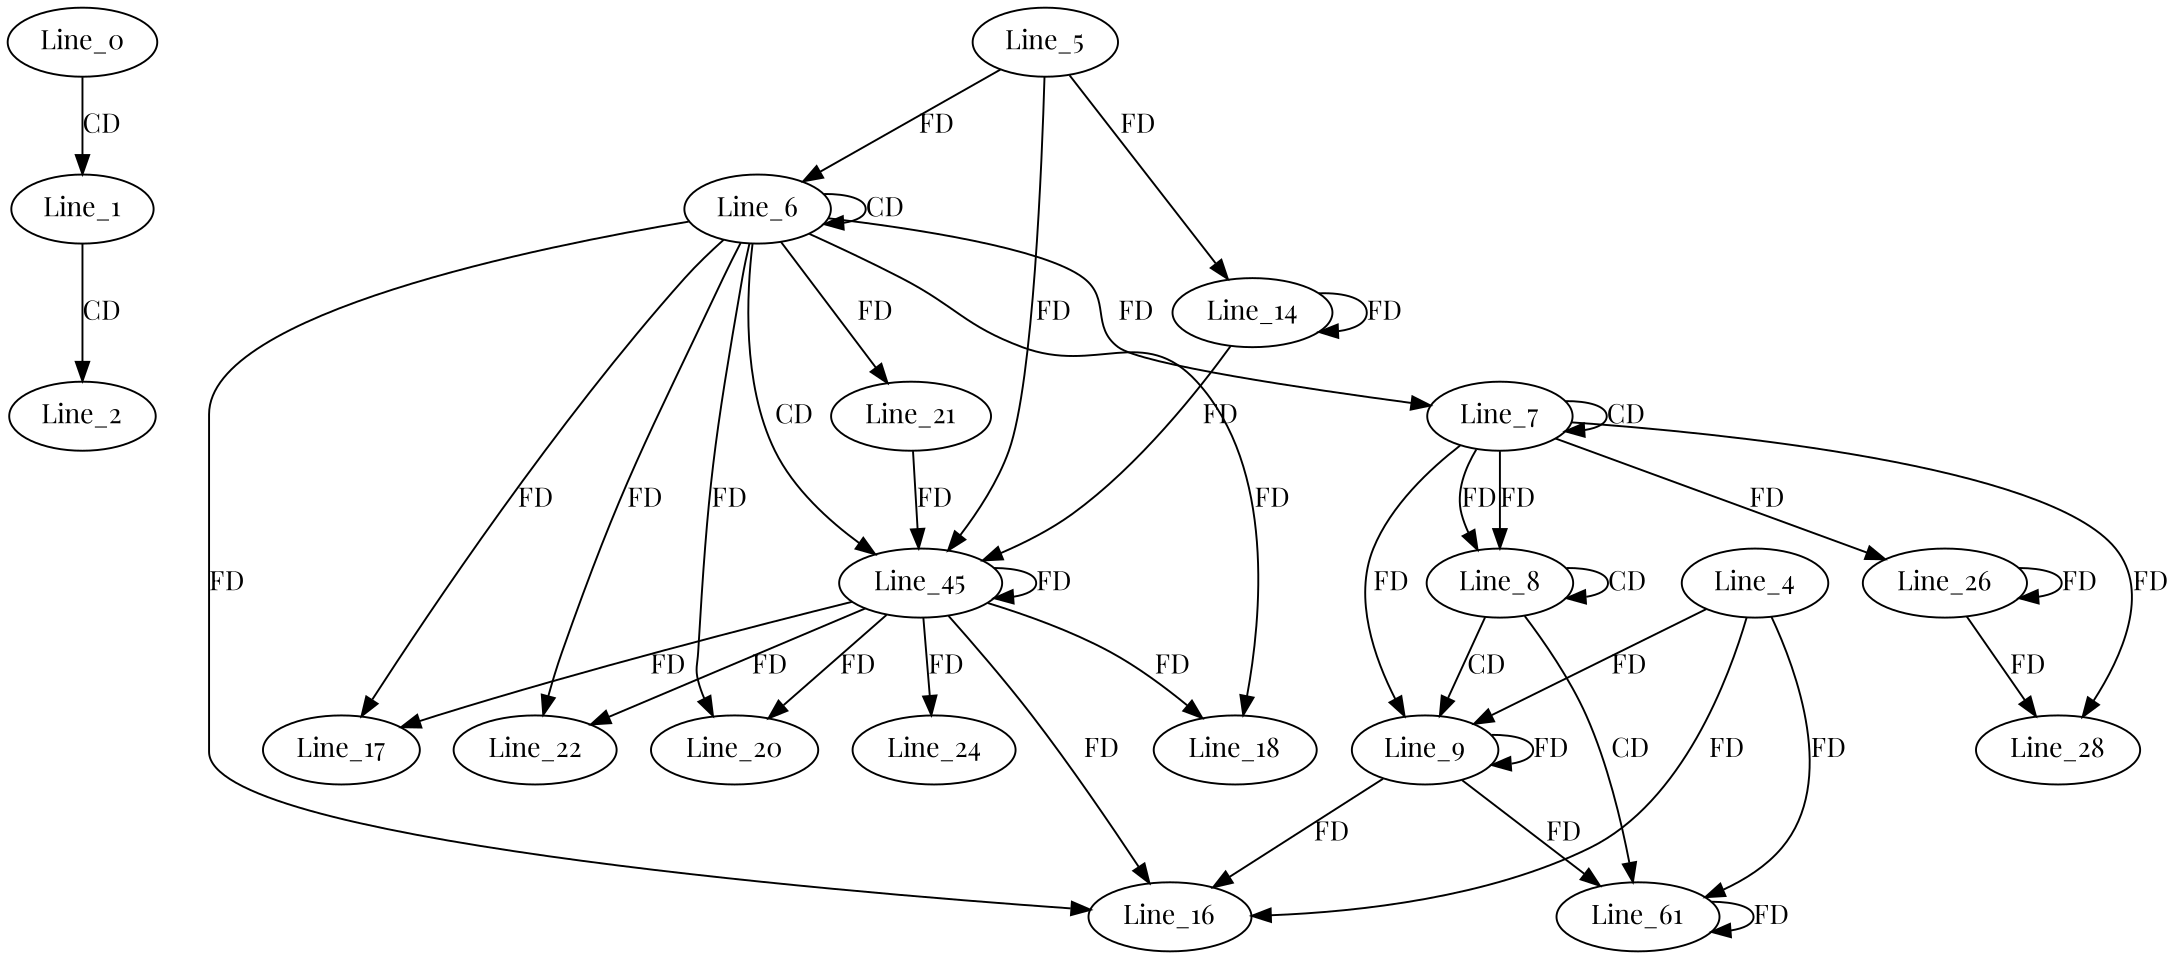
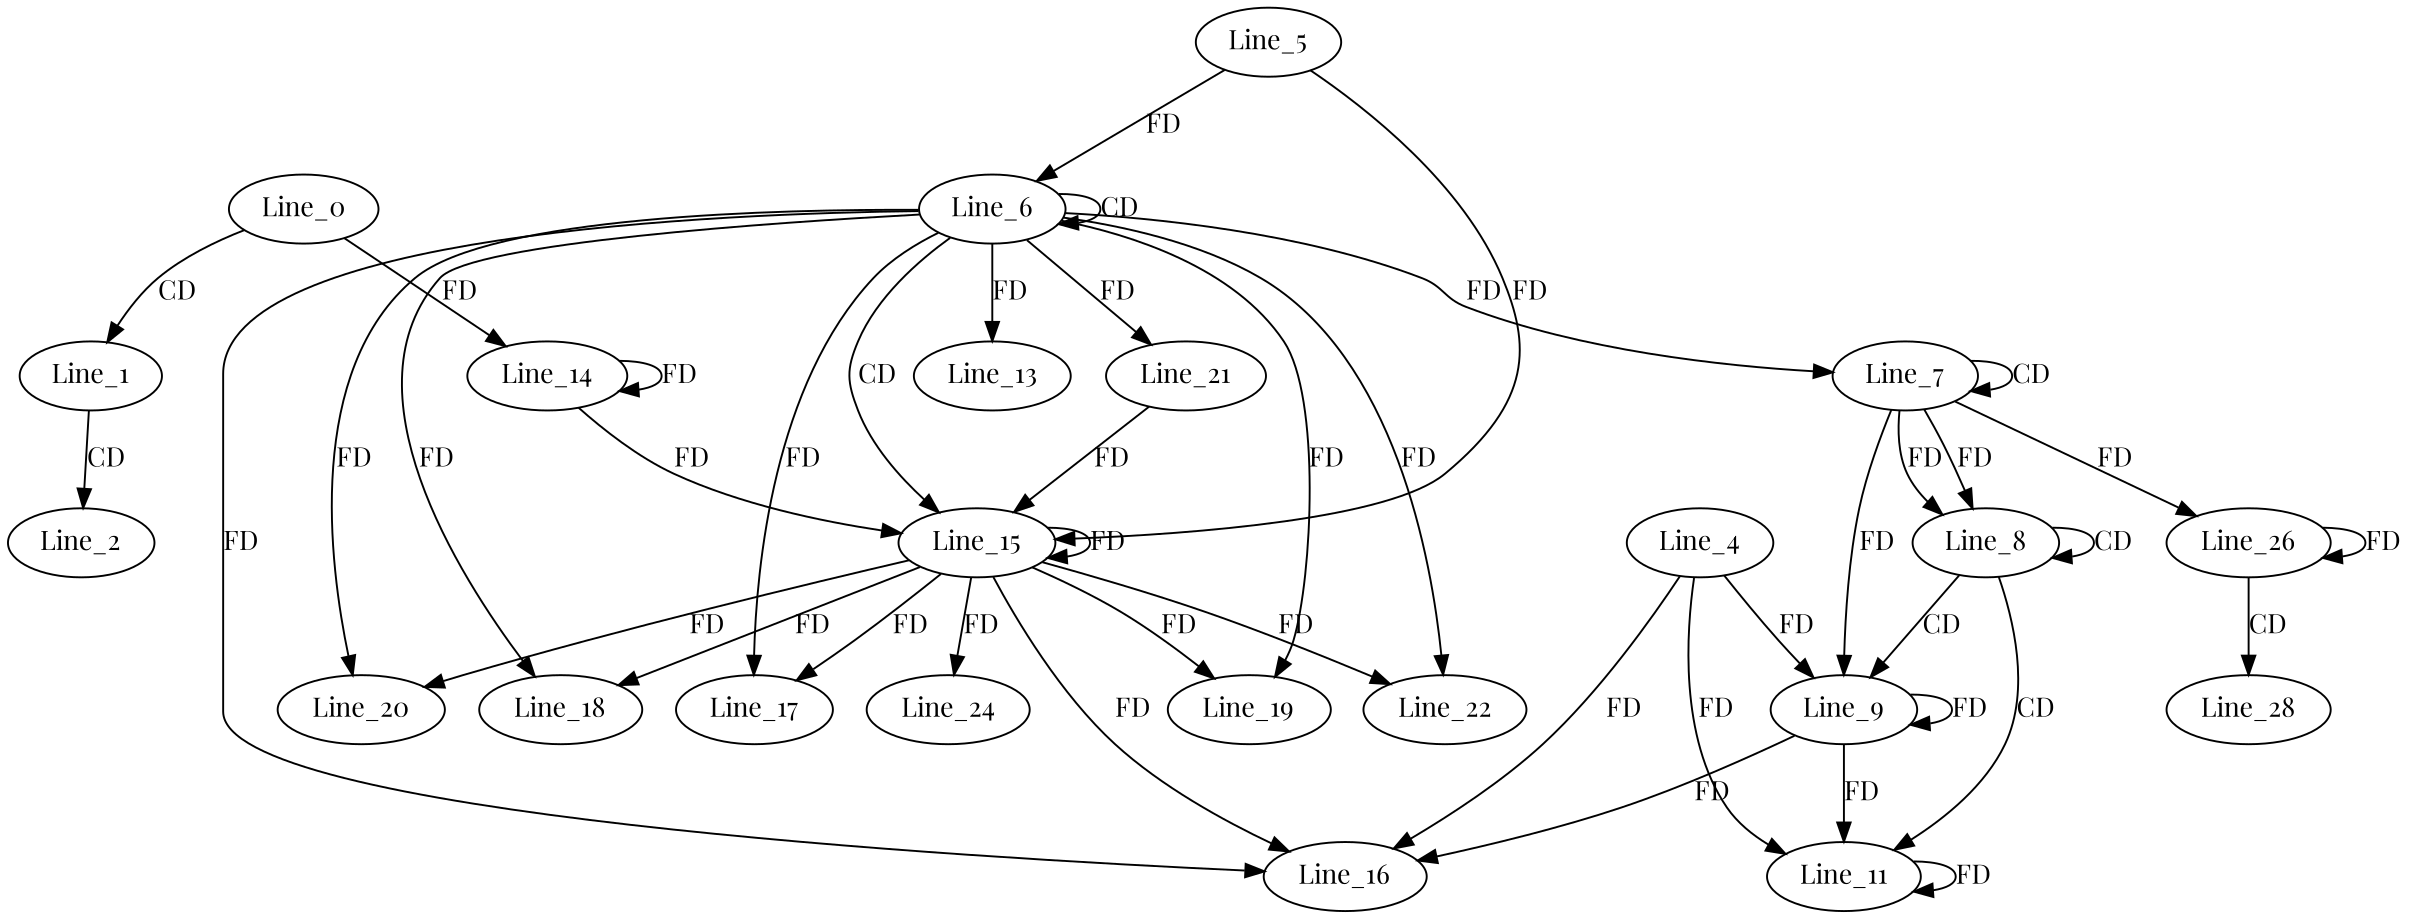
(1143, 169) -> (399, 275)
none -> (992, 376)
(1933, 470) -> none
(921, 583) -> (977, 543)
(2028, 667) -> (2268, 626)
none -> (1249, 710)
(1638, 917) -> (1844, 877)
